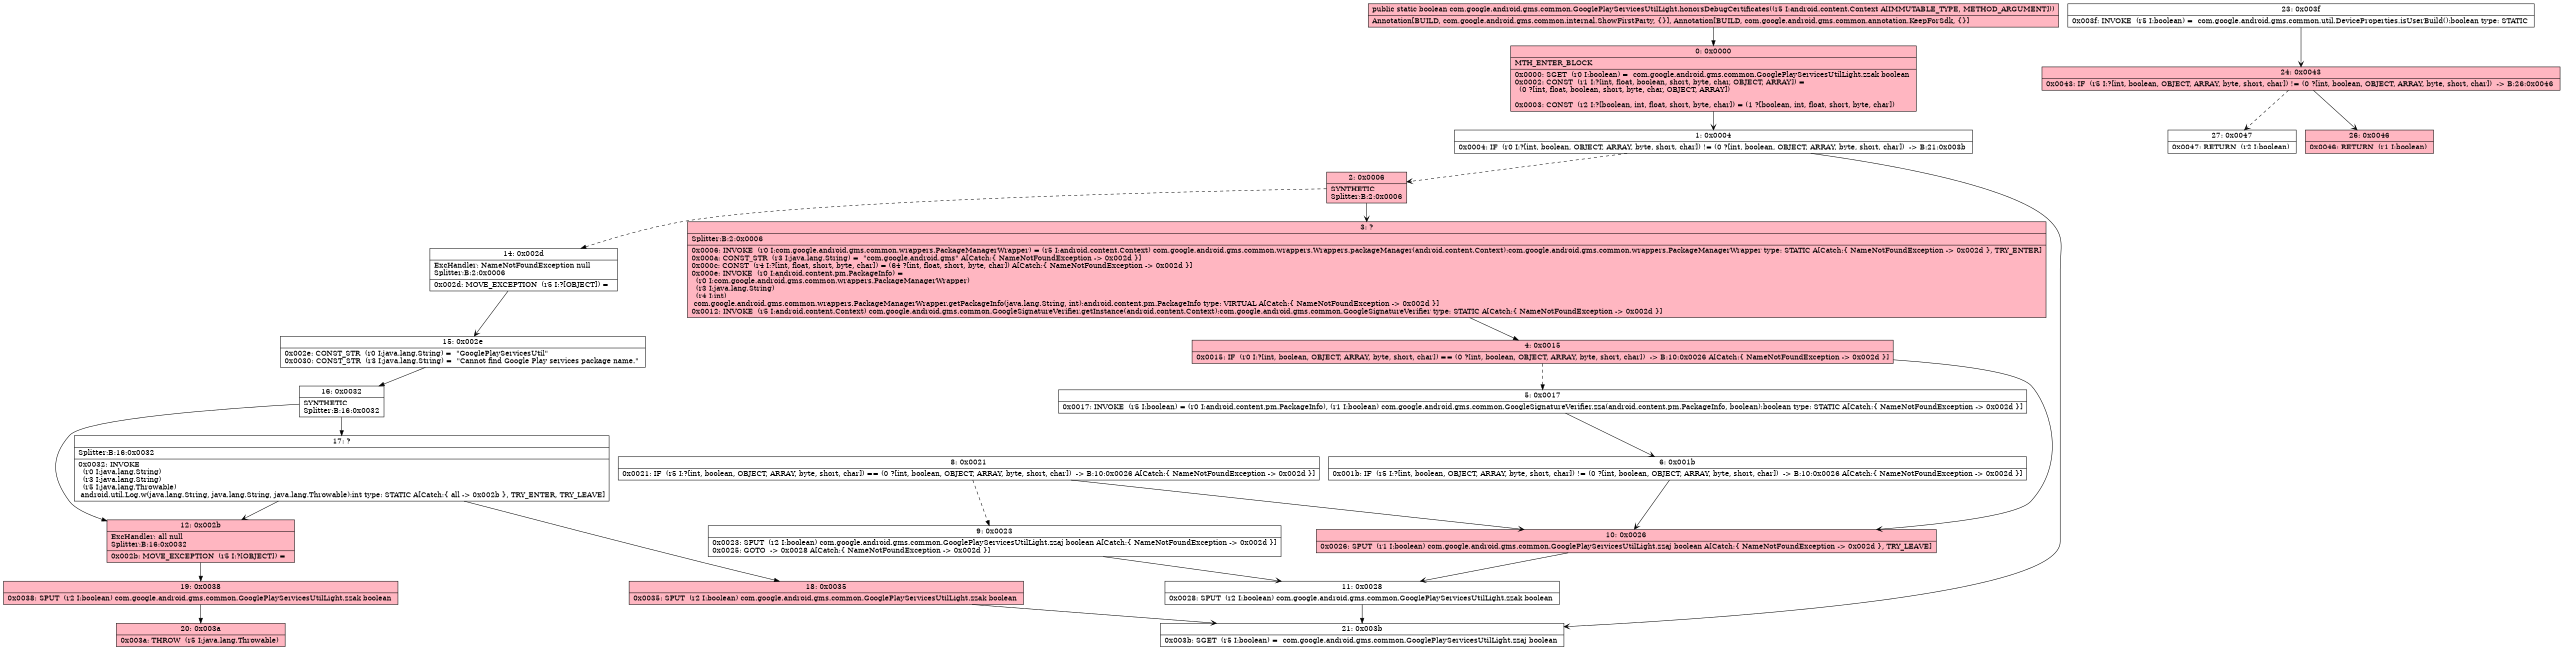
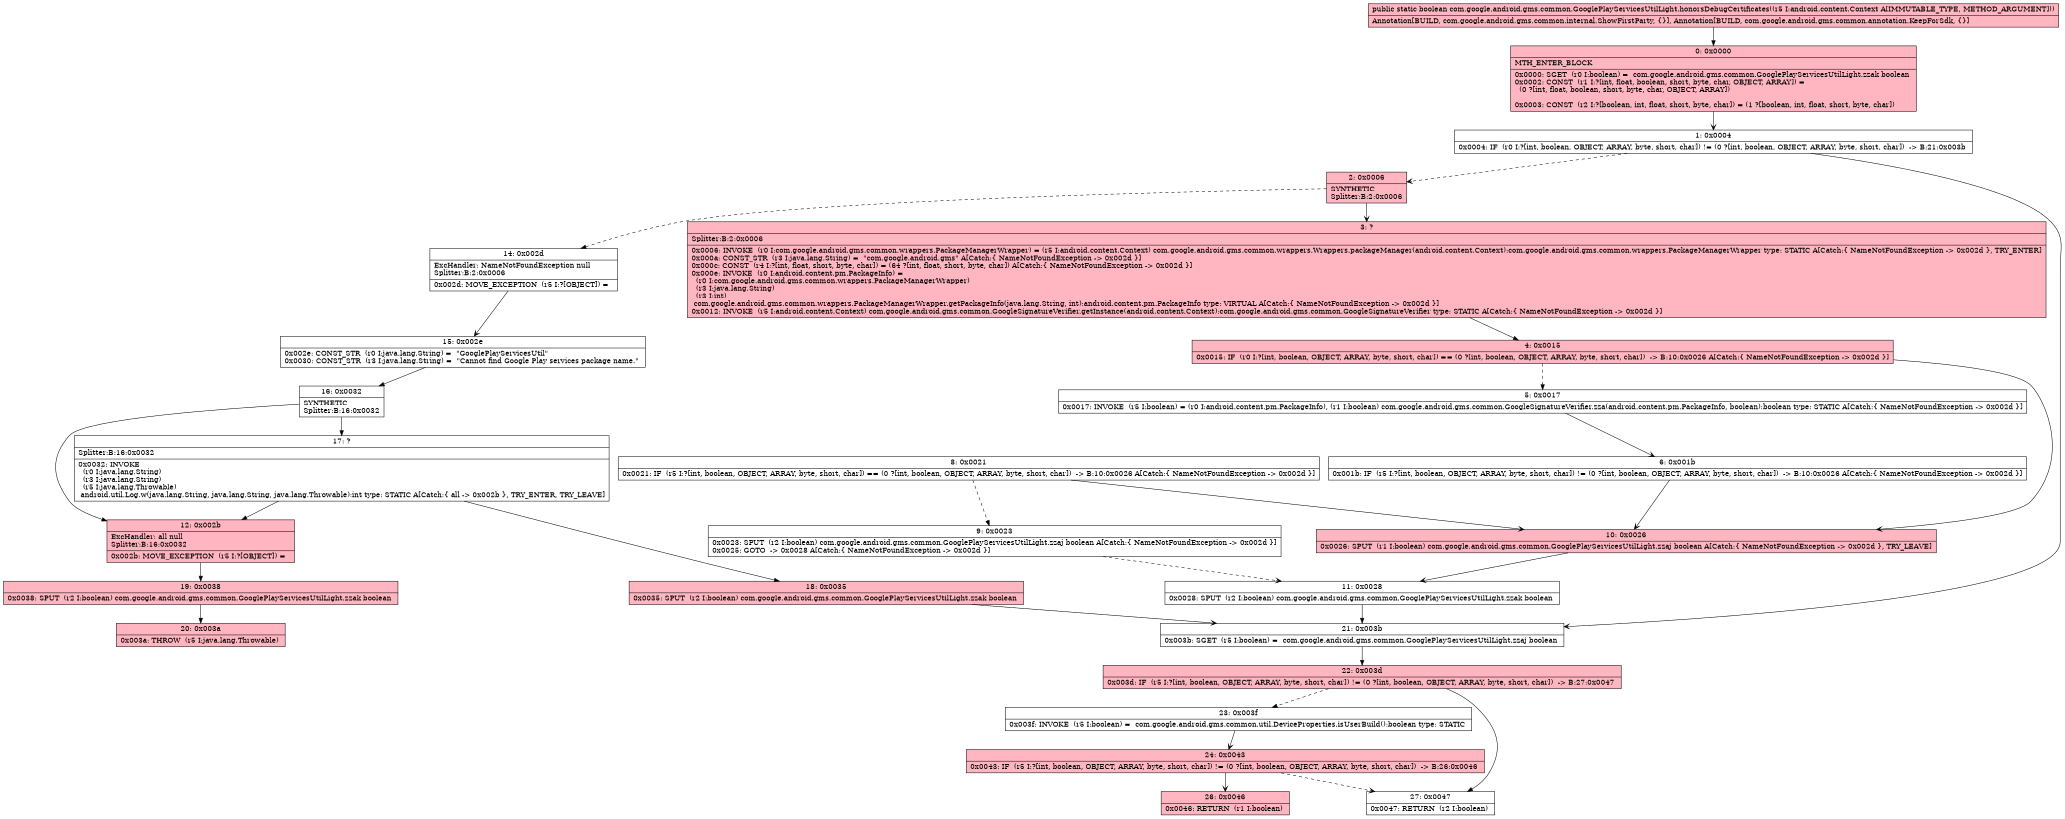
(709, 296) -> (709, 296)
(262, 509) -> (262, 509)
(1190, 569) -> (1190, 569)
none -> (1362, 677)
